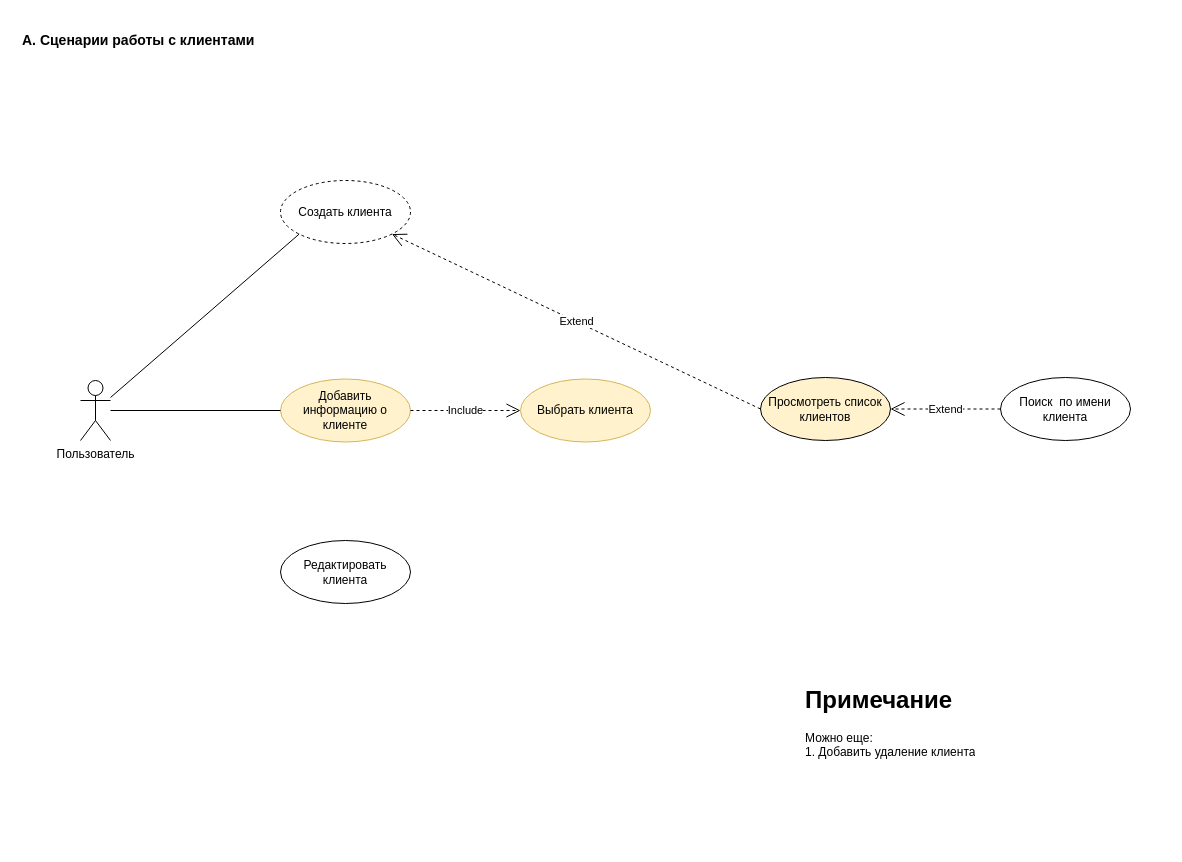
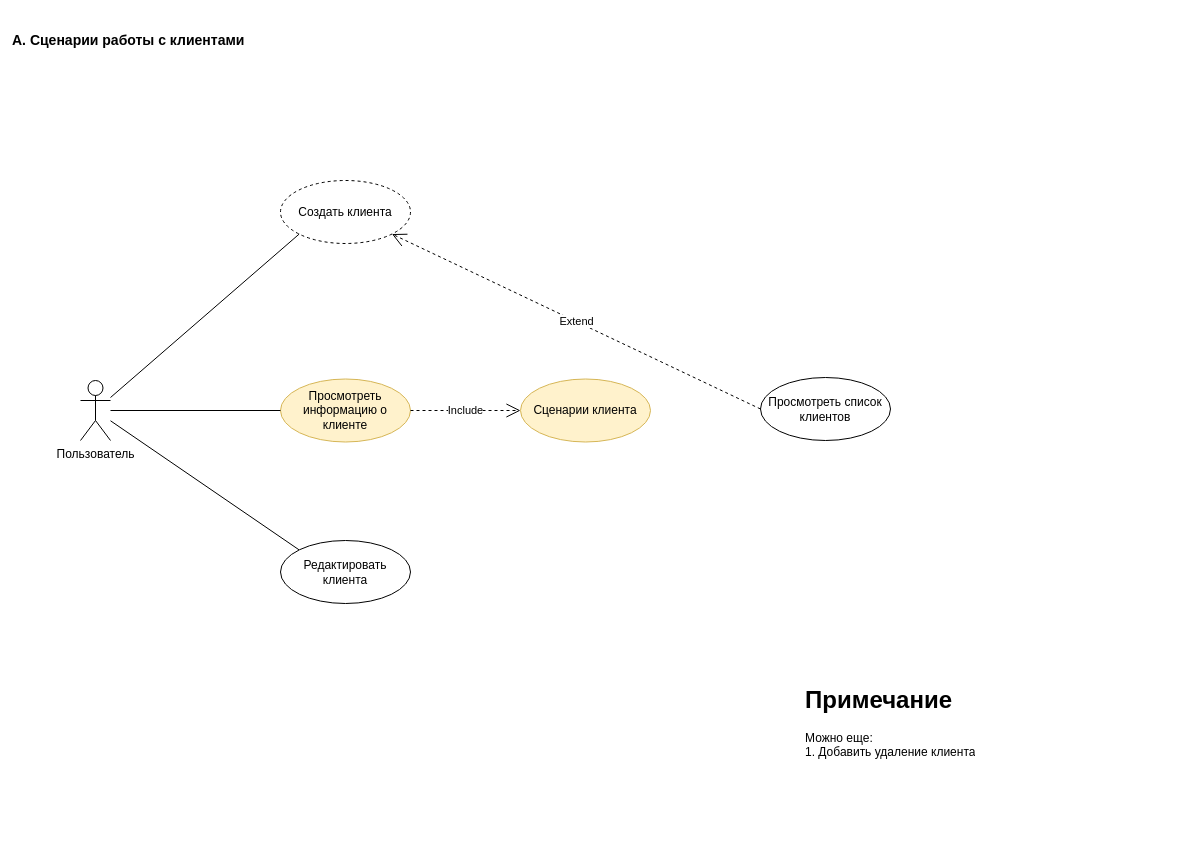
(221, 41) -> (211, 41)
(826, 409) -> (826, 409)
(947, 409) -> none
(1066, 409) -> none
(346, 411) -> (346, 411)
(586, 411) -> (586, 411)
none -> (205, 485)
